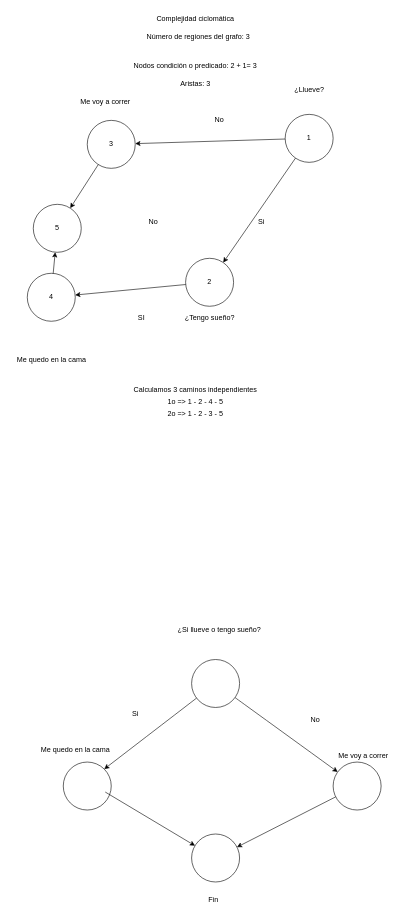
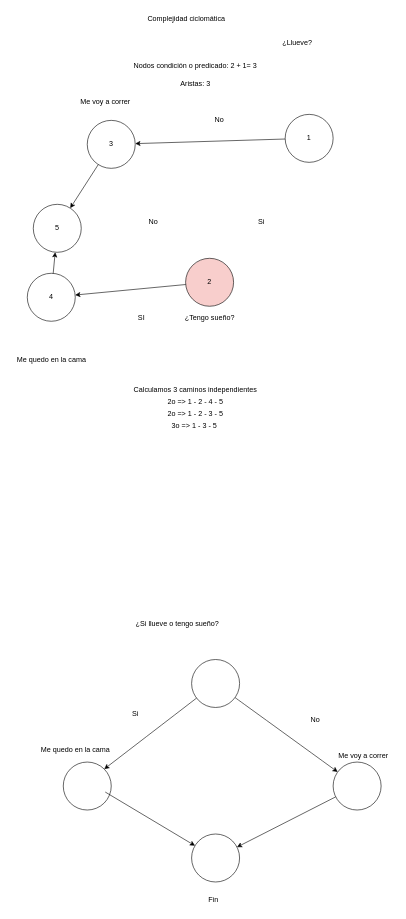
(195, 18) -> (186, 18)
(186, 36) -> none
(309, 90) -> (297, 42)
(261, 208) -> none
(210, 282) -> (210, 282)
(196, 402) -> (196, 402)
none -> (195, 426)
(219, 630) -> (177, 624)
